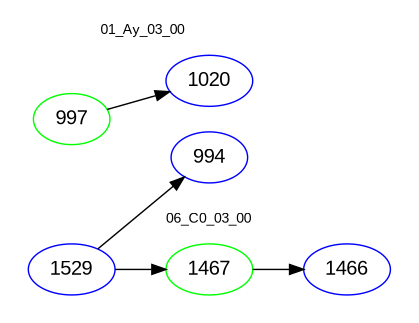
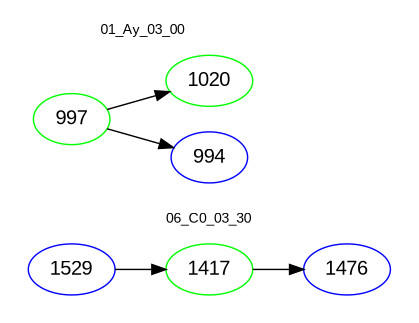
(209, 81) -> (209, 81)
(136, 218) -> (133, 136)
(209, 219) -> (209, 219)
(209, 269) -> (209, 269)
(347, 269) -> (347, 269)
